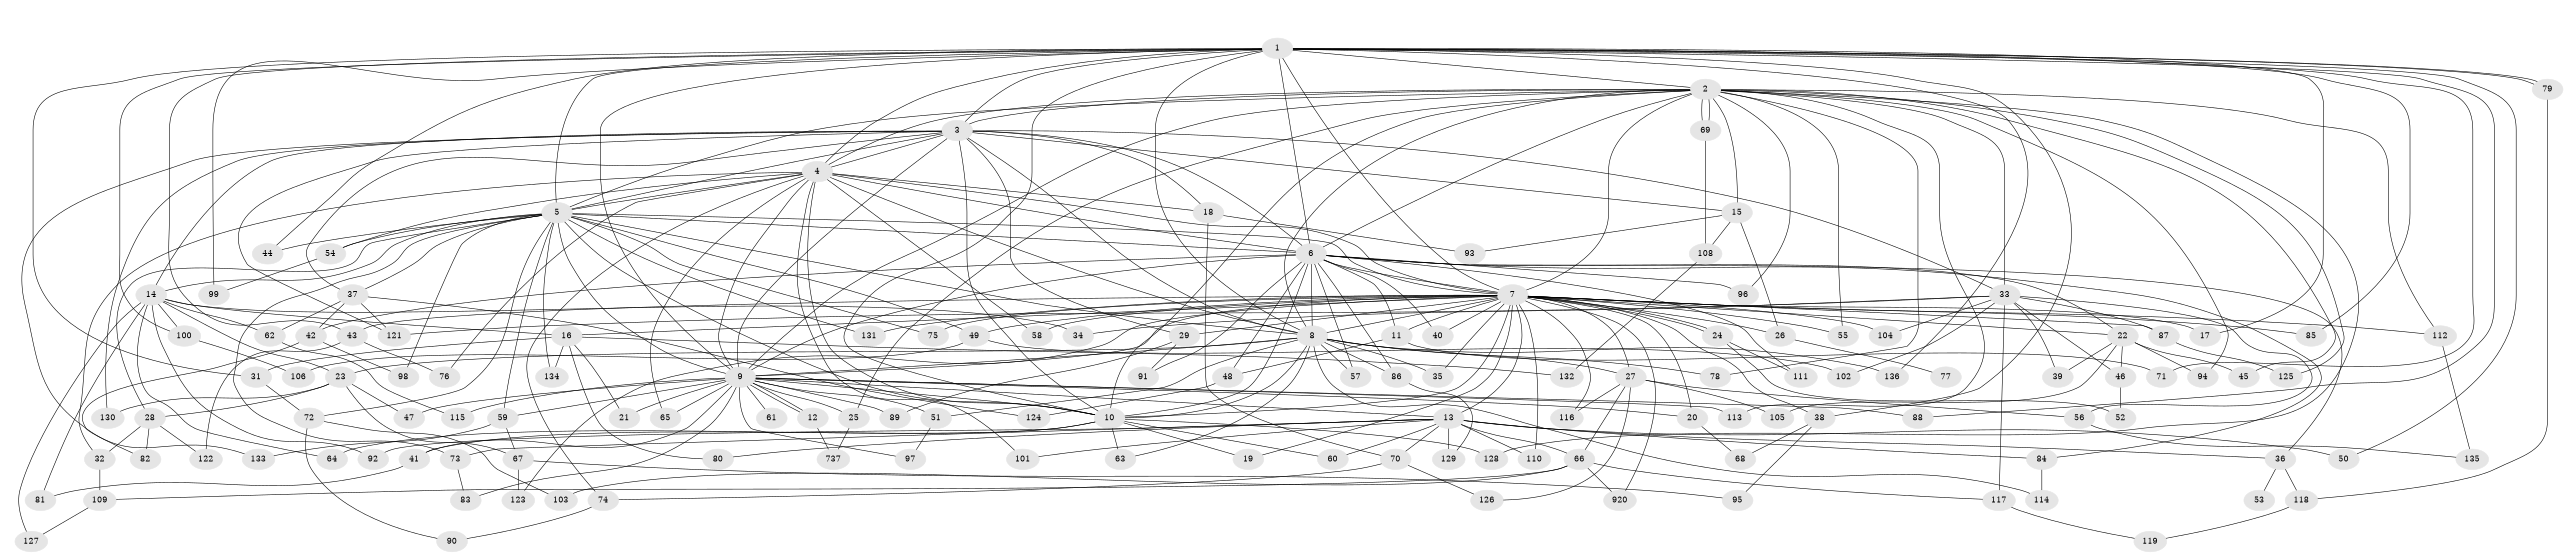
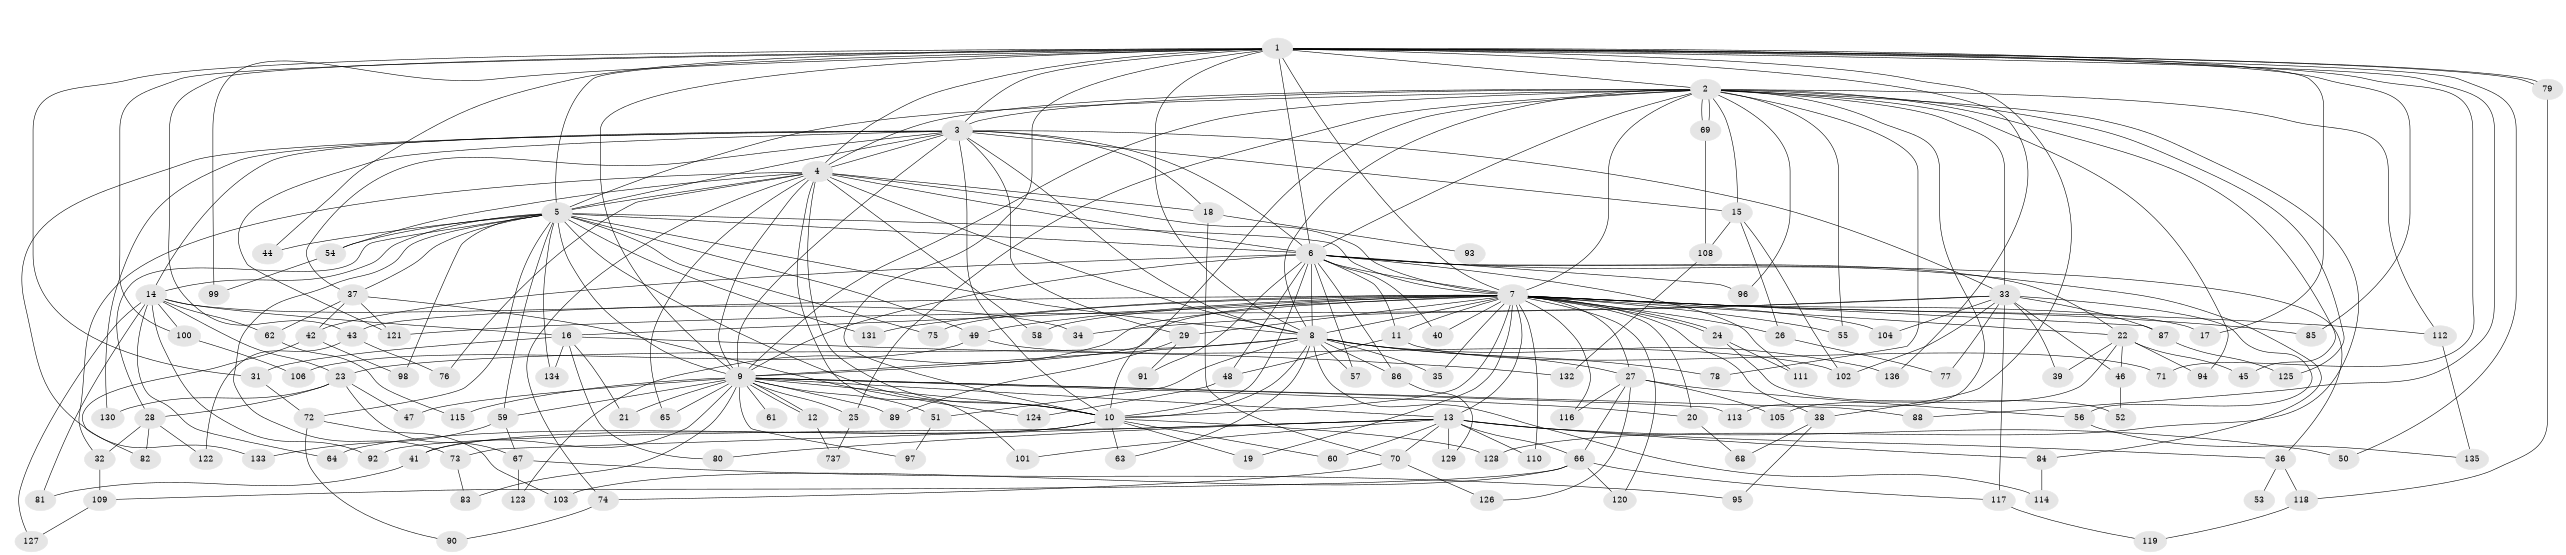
(1609, 232) -> (1792, 294)
none -> (1976, 337)
(1620, 500) -> (1620, 500)
